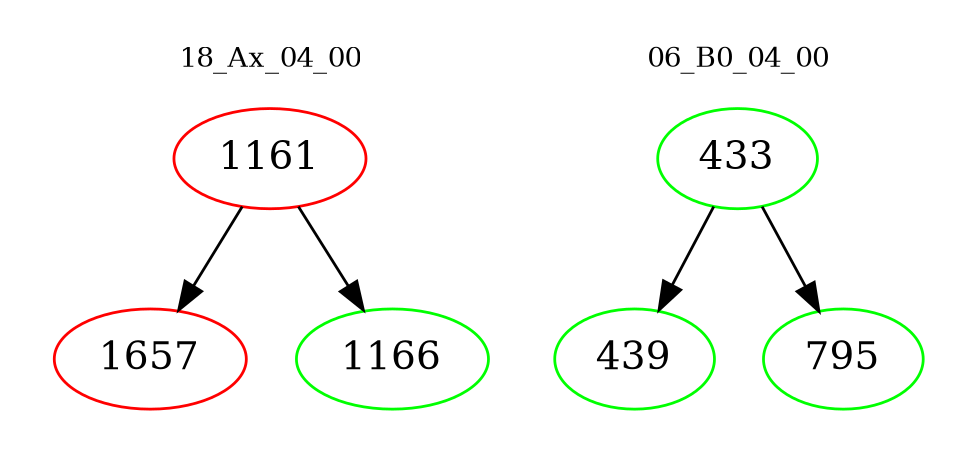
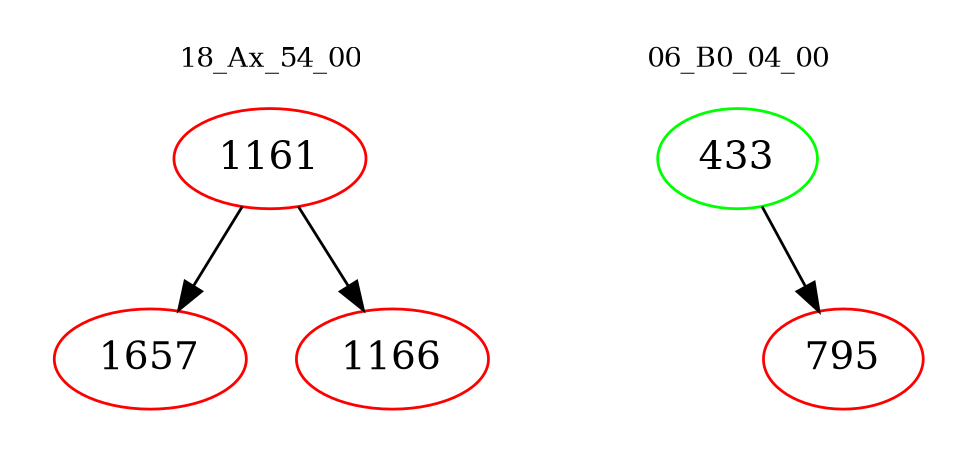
(271, 60) -> (271, 60)
(392, 359) -> (392, 359)
(635, 359) -> none
(843, 359) -> (843, 359)
